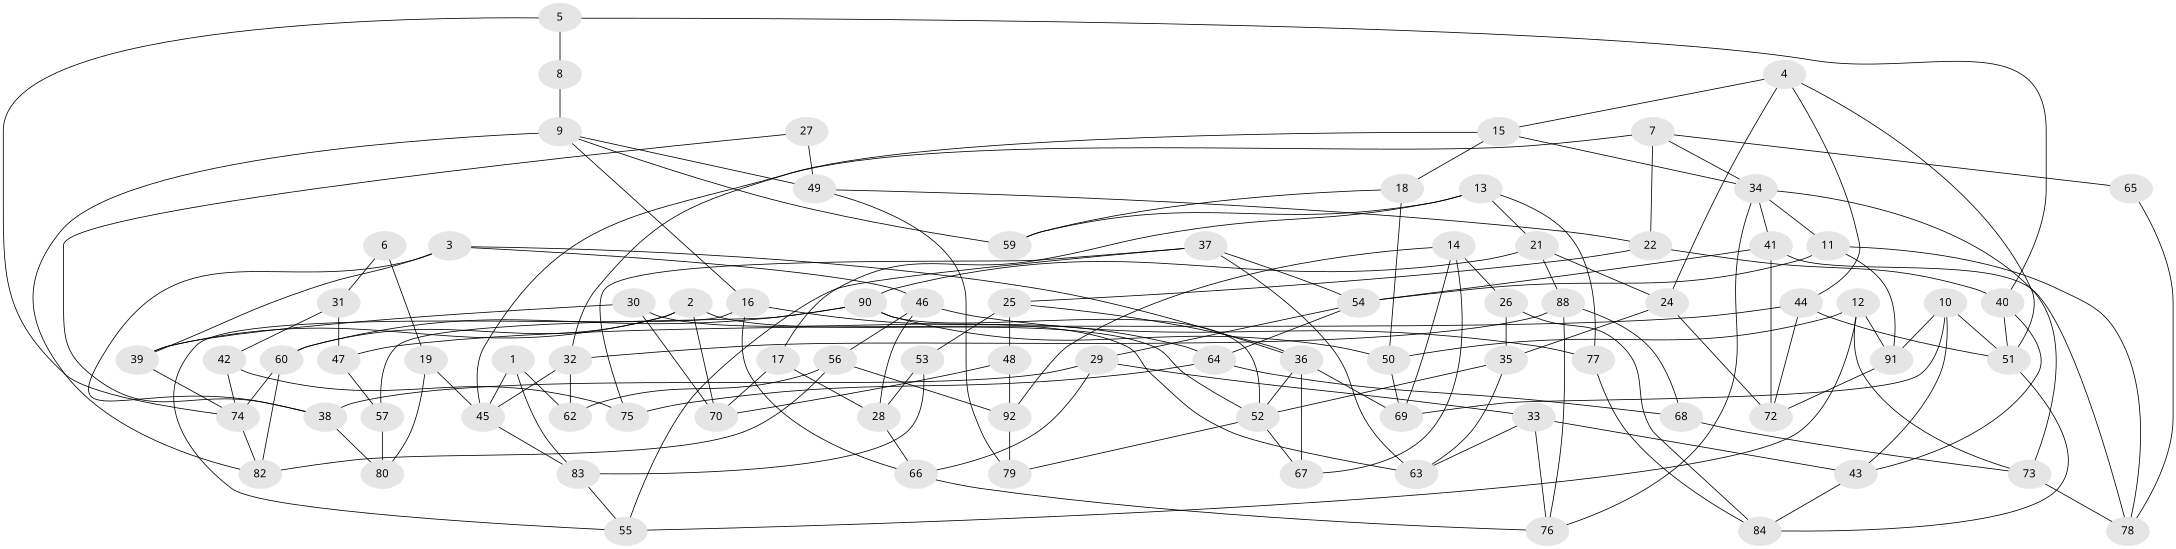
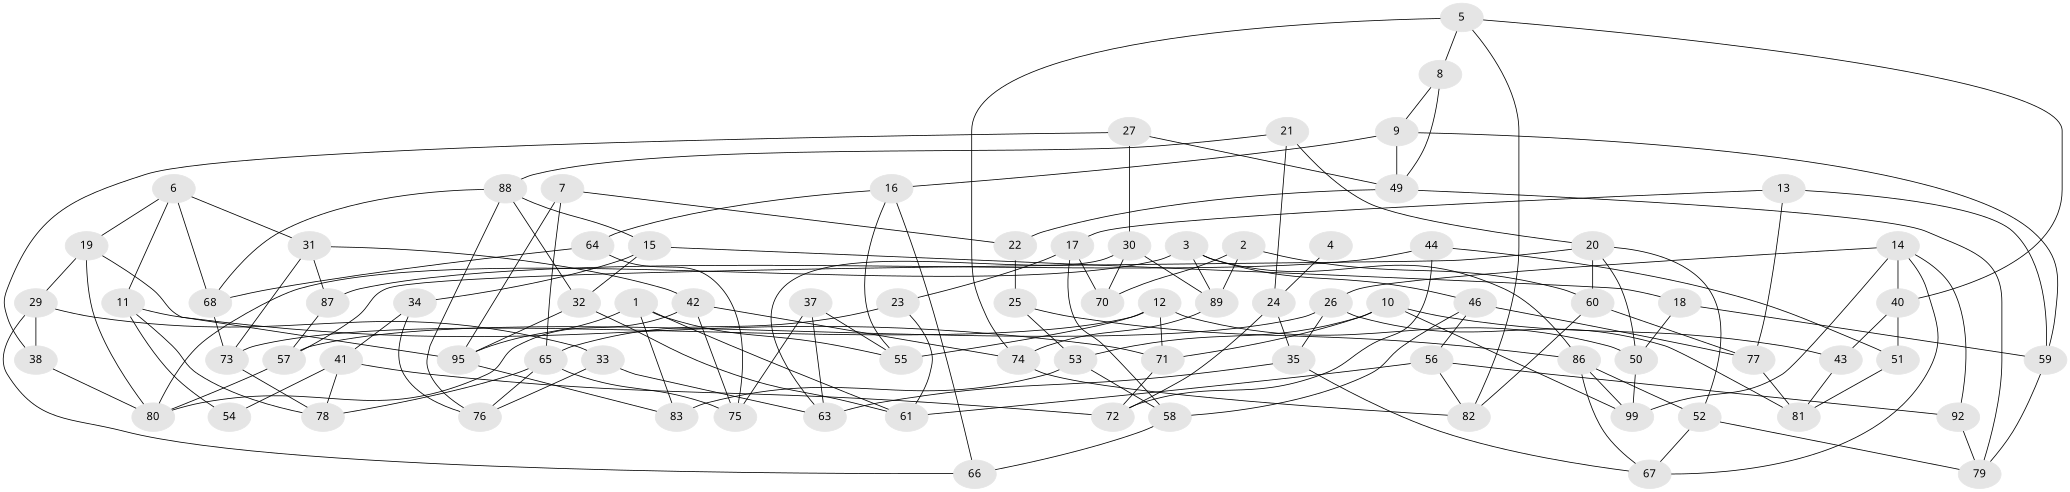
(1642, 103) -> (578, 217)
none -> (1428, 139)
(1704, 160) -> none
none -> (1129, 189)
(1956, 189) -> none
(1846, 195) -> none
(118, 197) -> (1519, 214)
(1509, 217) -> none
(1792, 217) -> (148, 246)
none -> (192, 246)
(1993, 258) -> (263, 310)
(1806, 266) -> (1898, 274)
(1292, 276) -> none
(865, 303) -> (1593, 246)
none -> (898, 303)
(134, 315) -> (828, 275)
(1278, 321) -> (61, 274)
(984, 327) -> none
none -> (808, 331)
(1286, 332) -> none
(1977, 332) -> (1206, 337)
(137, 360) -> (1217, 303)
(339, 360) -> (328, 303)
(1010, 360) -> none
(1302, 360) -> (1579, 360)
(1892, 360) -> (1163, 360)
none -> (608, 384)
(1403, 384) -> (1463, 438)
(260, 389) -> (1655, 325)
none -> (381, 400)
(483, 417) -> (459, 360)
(570, 417) -> (907, 417)
(879, 417) -> (1170, 417)
(1401, 417) -> (1632, 417)
none -> (2019, 420)
(1688, 445) -> none
(602, 503) -> (795, 339)
(1230, 514) -> (513, 389)
(1760, 531) -> (1799, 417)
